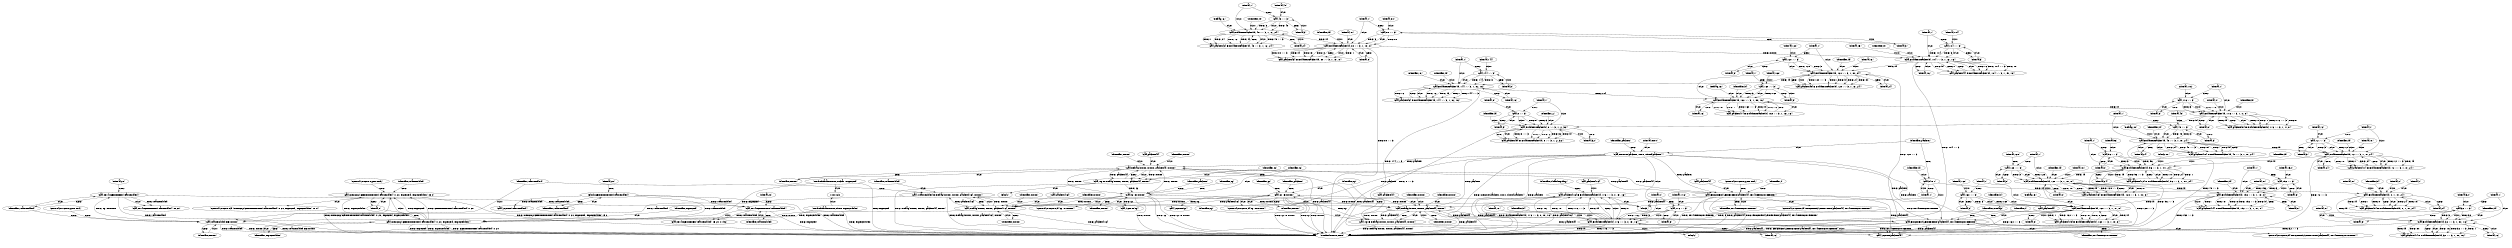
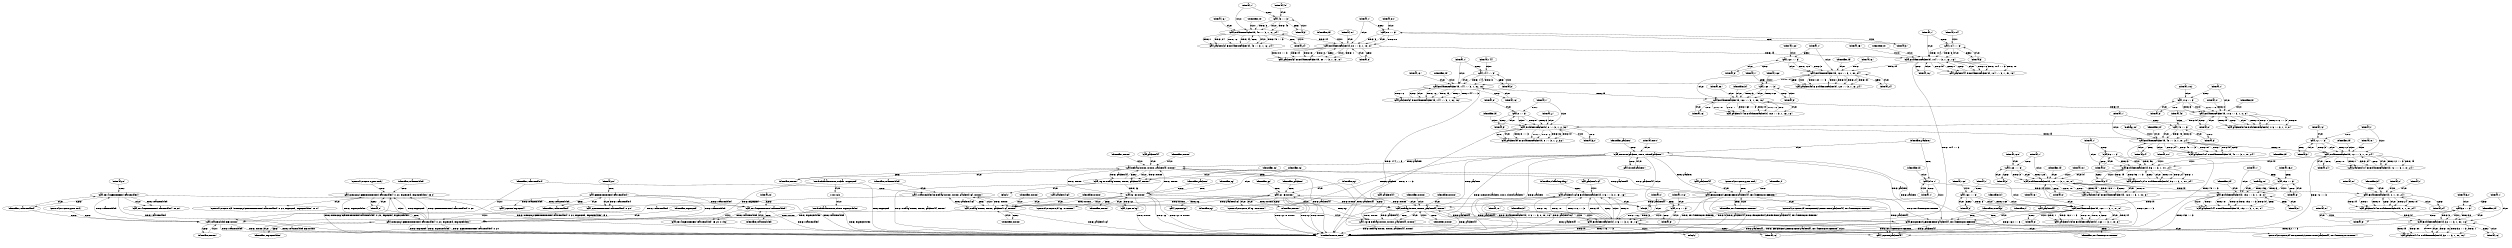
(1219, 19) -> (1219, 19)
(1770, 53) -> (1770, 53)
(1856, 66) -> (1856, 66)
(1415, 73) -> (1415, 73)
(1786, 80) -> (1786, 80)
(1716, 87) -> (1716, 87)
(1601, 93) -> (1601, 93)
(2221, 107) -> (2221, 107)
(1548, 114) -> (1548, 114)
none -> (1857, 131)
(2111, 141) -> none
(2276, 148) -> (2276, 148)
(2164, 154) -> (2164, 154)
(1378, 156) -> none
(2016, 161) -> (2016, 161)
none -> (1634, 168)
(2081, 175) -> (2081, 175)
(2289, 175) -> (2289, 175)
(1389, 181) -> (1389, 181)
(2260, 181) -> (2260, 181)
(609, 195) -> (609, 195)
(2031, 195) -> (2031, 195)
(830, 202) -> (837, 201)
(106, 208) -> (106, 208)
(512, 208) -> (512, 208)
none -> (609, 208)
(789, 215) -> (789, 215)
(1722, 215) -> (1722, 215)
(2358, 216) -> (2404, 216)
(808, 222) -> (808, 222)
(1745, 226) -> none
(2428, 229) -> (2428, 229)
(1991, 230) -> none
(1121, 231) -> none
